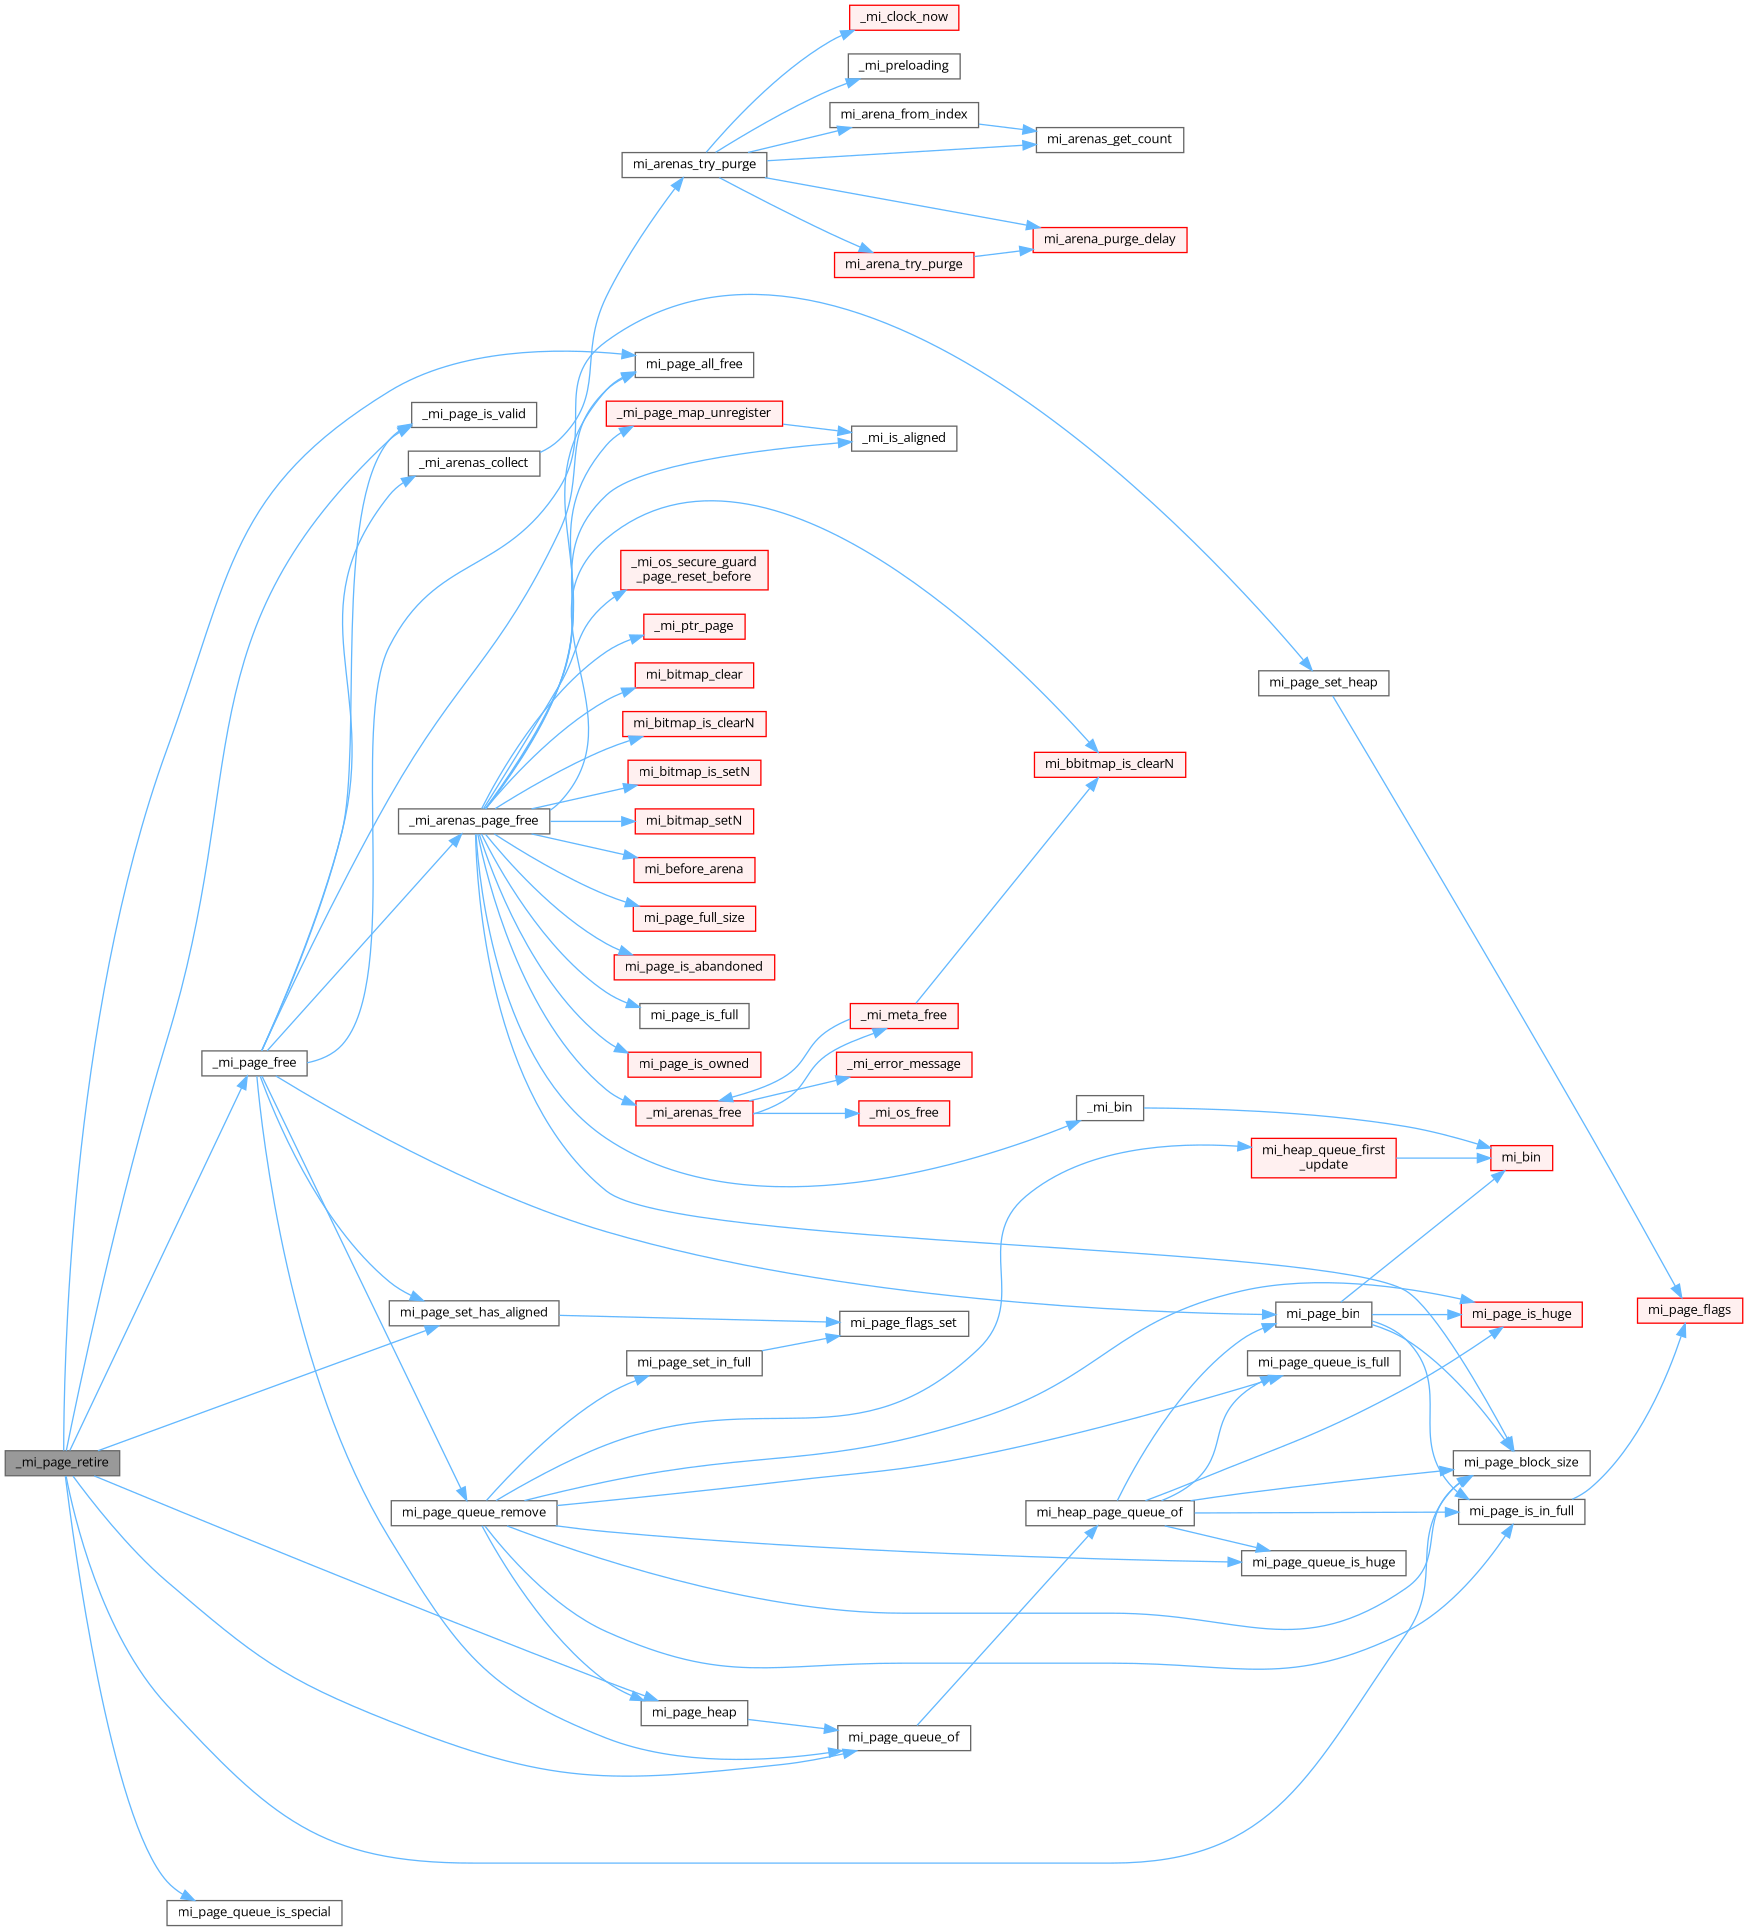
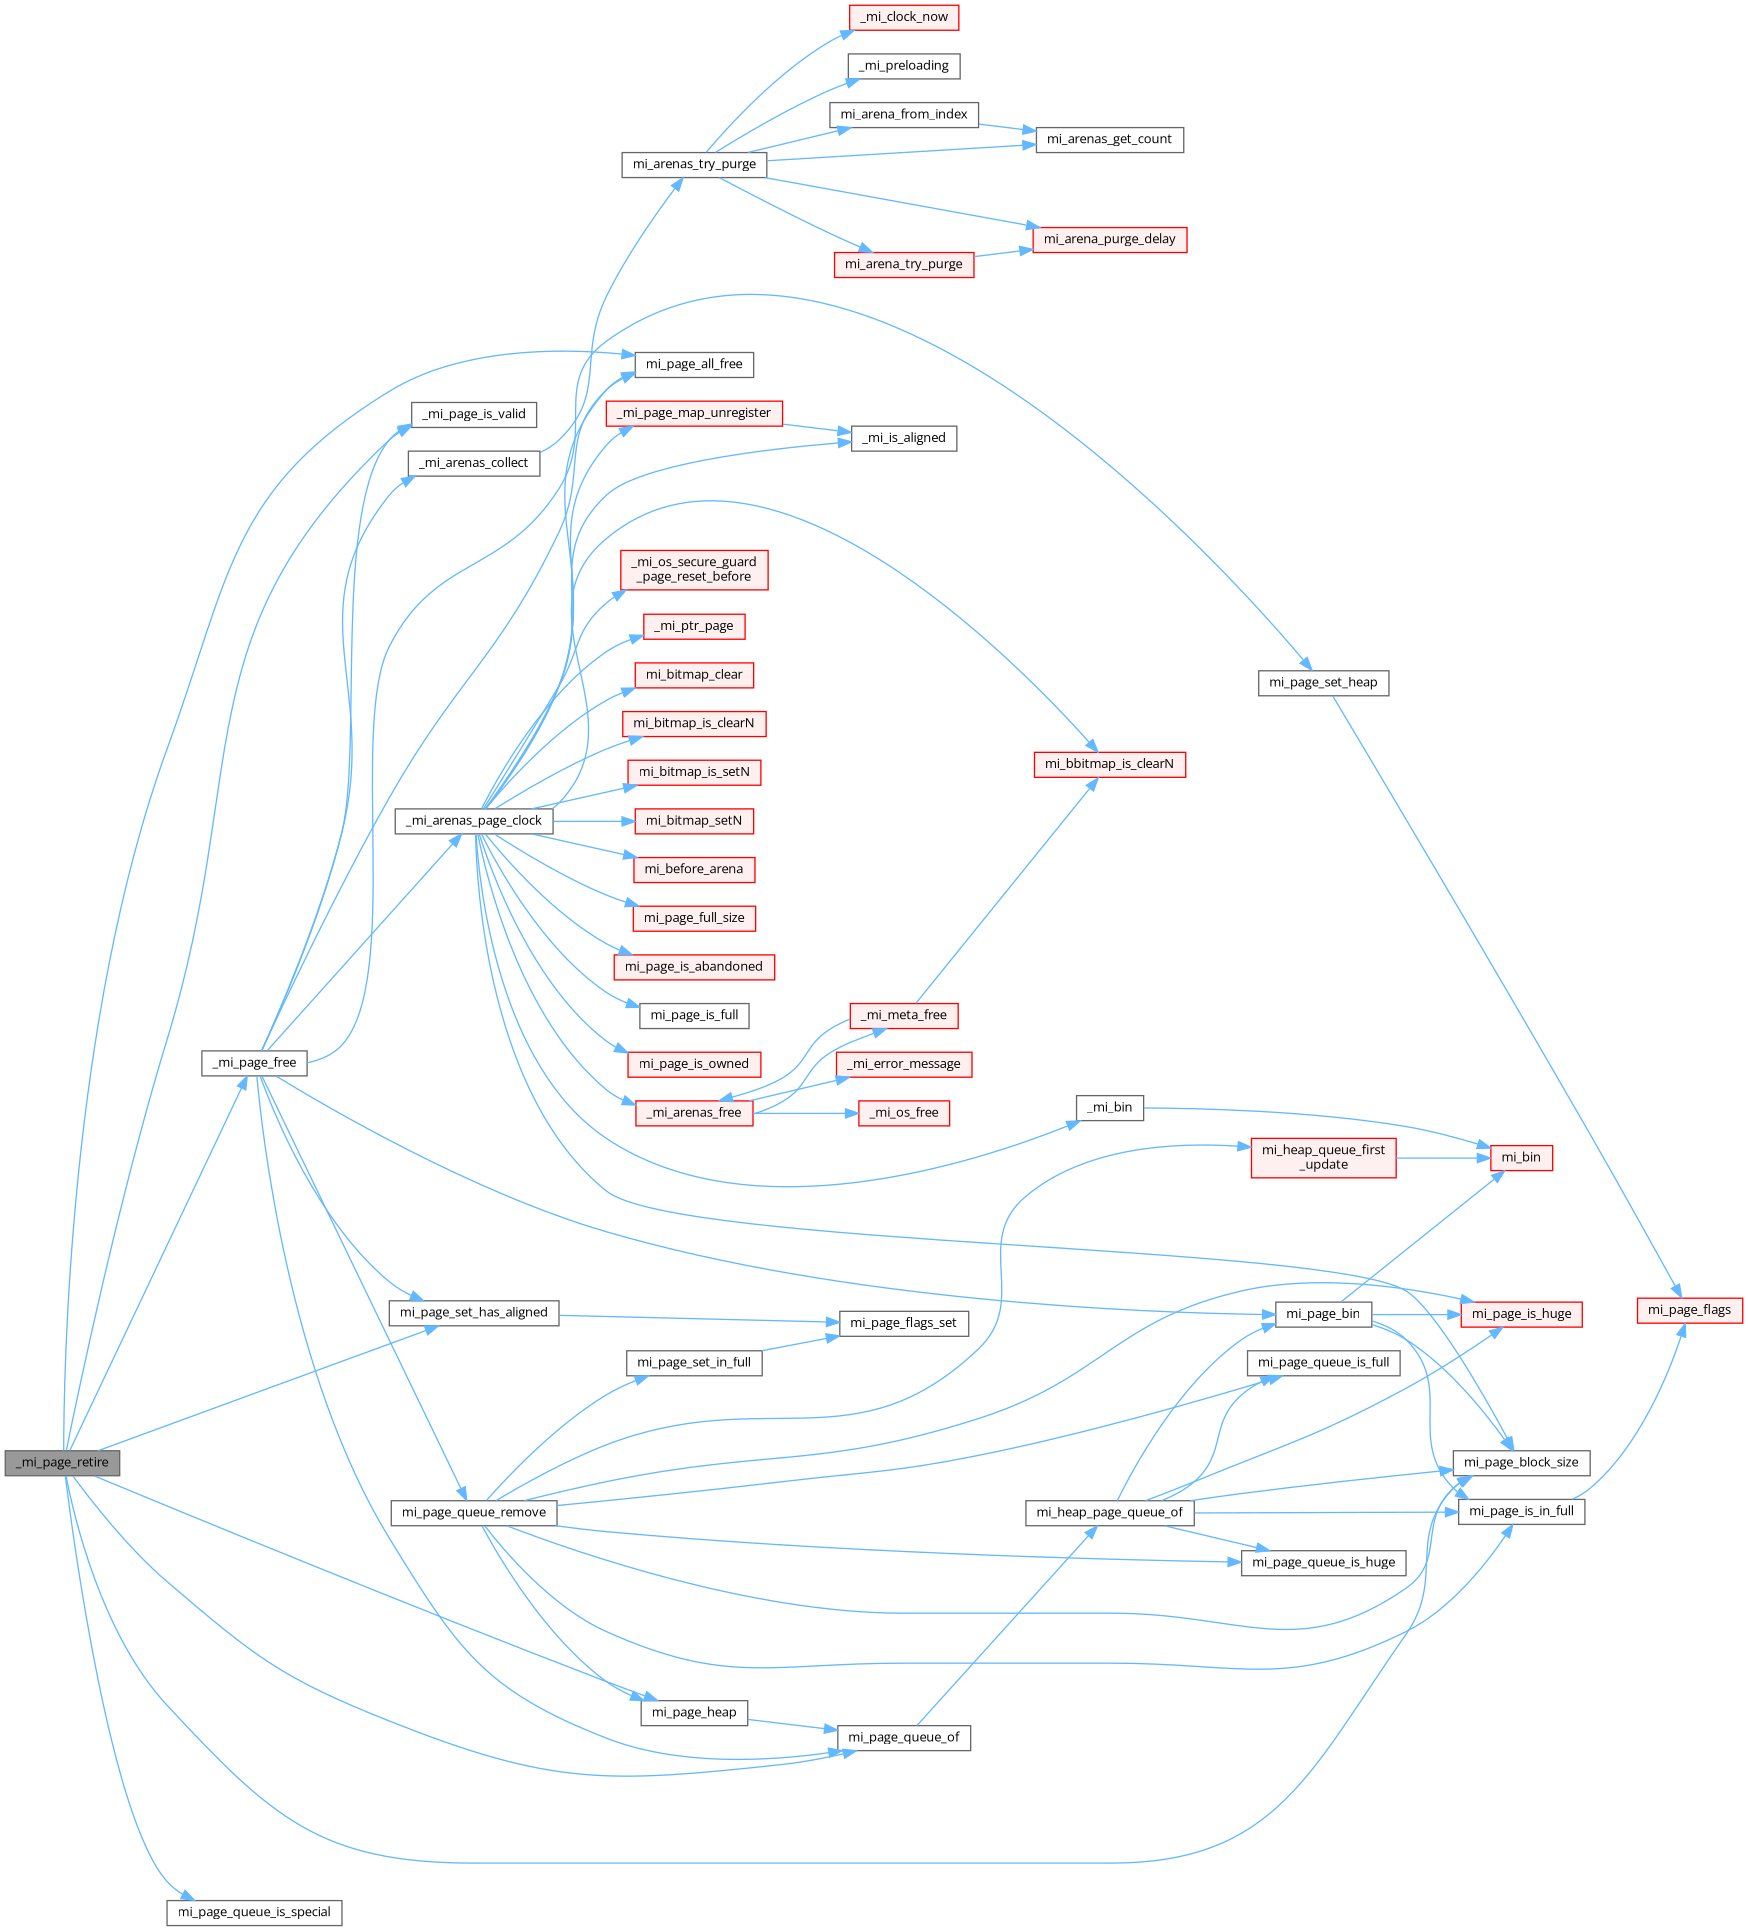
(474, 821) -> (474, 821)
